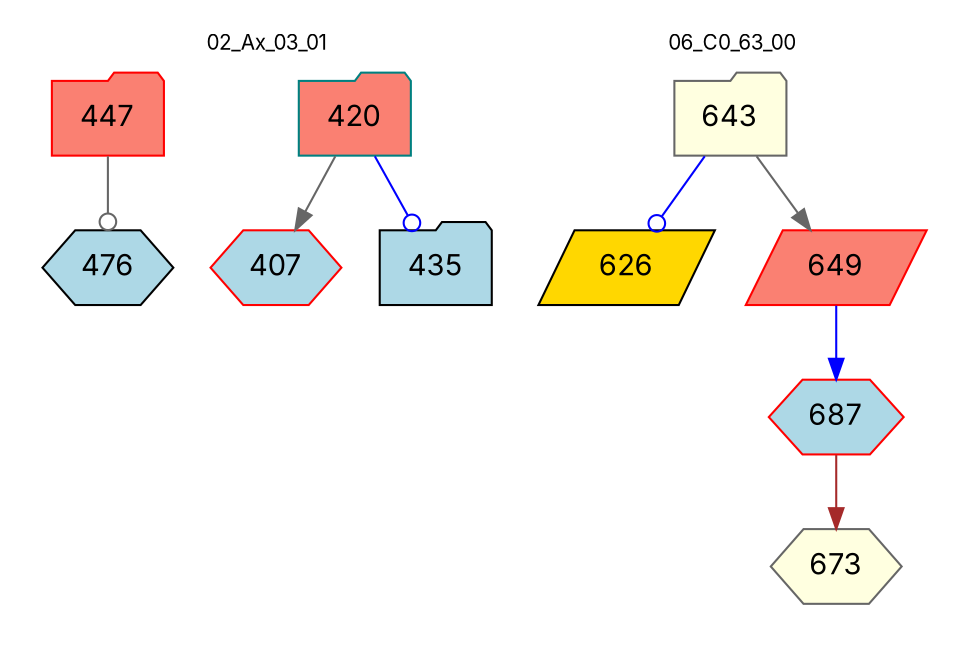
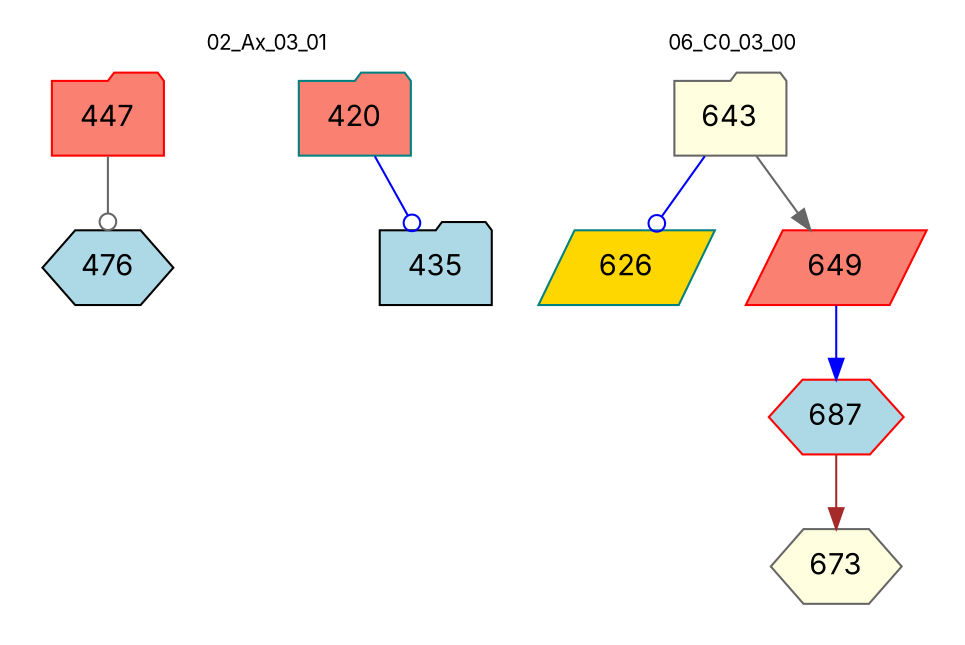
(732, 45) -> (732, 45)
(276, 268) -> none
(627, 268) -> (627, 268)
